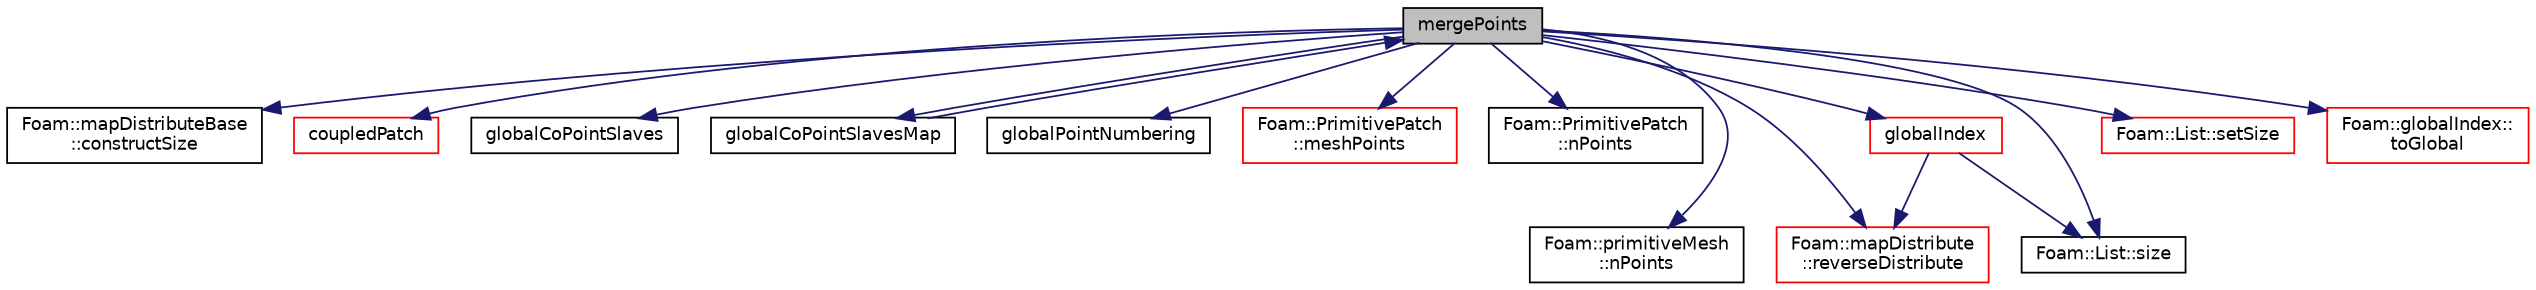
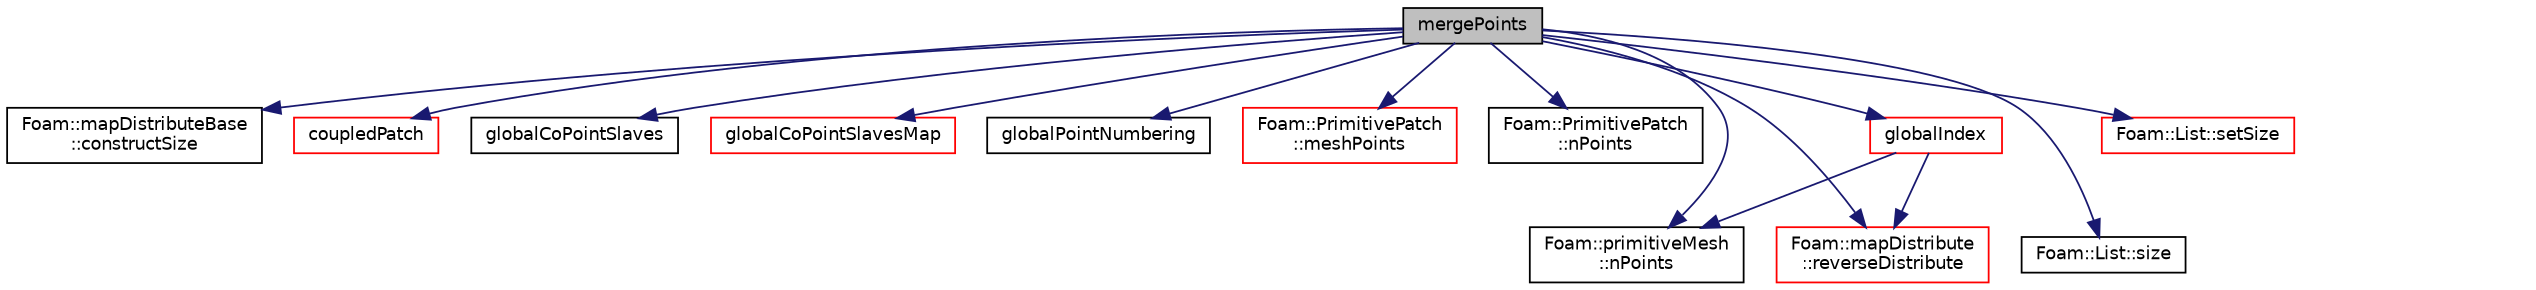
(1156, 79) -> none
(833, 135) -> (833, 135)
(2428, 135) -> none
(2013, 190) -> (1807, 187)
